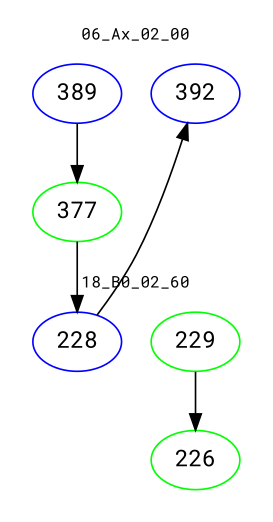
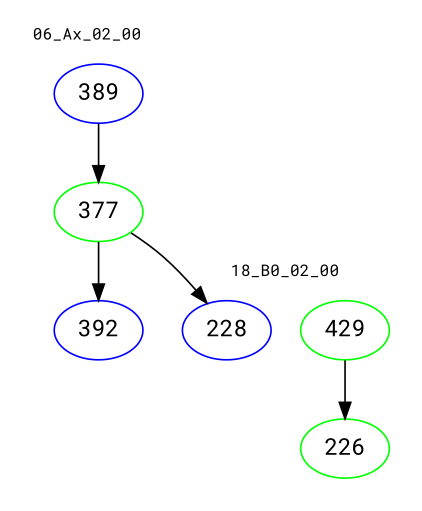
(148, 231) -> (99, 263)
(136, 283) -> (286, 272)
(196, 342) -> (345, 330)
